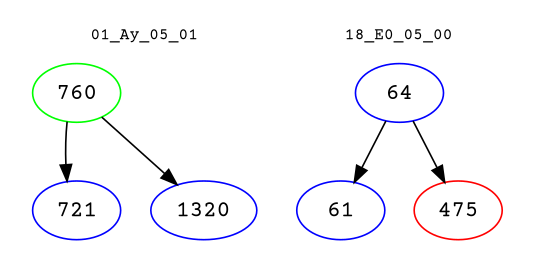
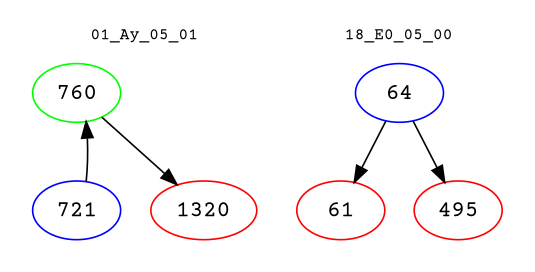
(66, 143) -> (88, 160)
(204, 210) -> (204, 210)
(341, 210) -> (341, 210)
(458, 210) -> (458, 210)
